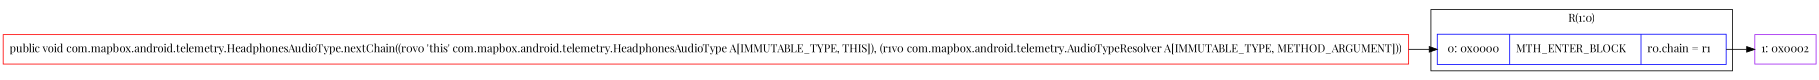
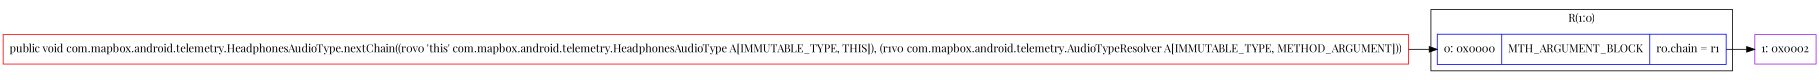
(1571, 49) -> (1576, 49)
